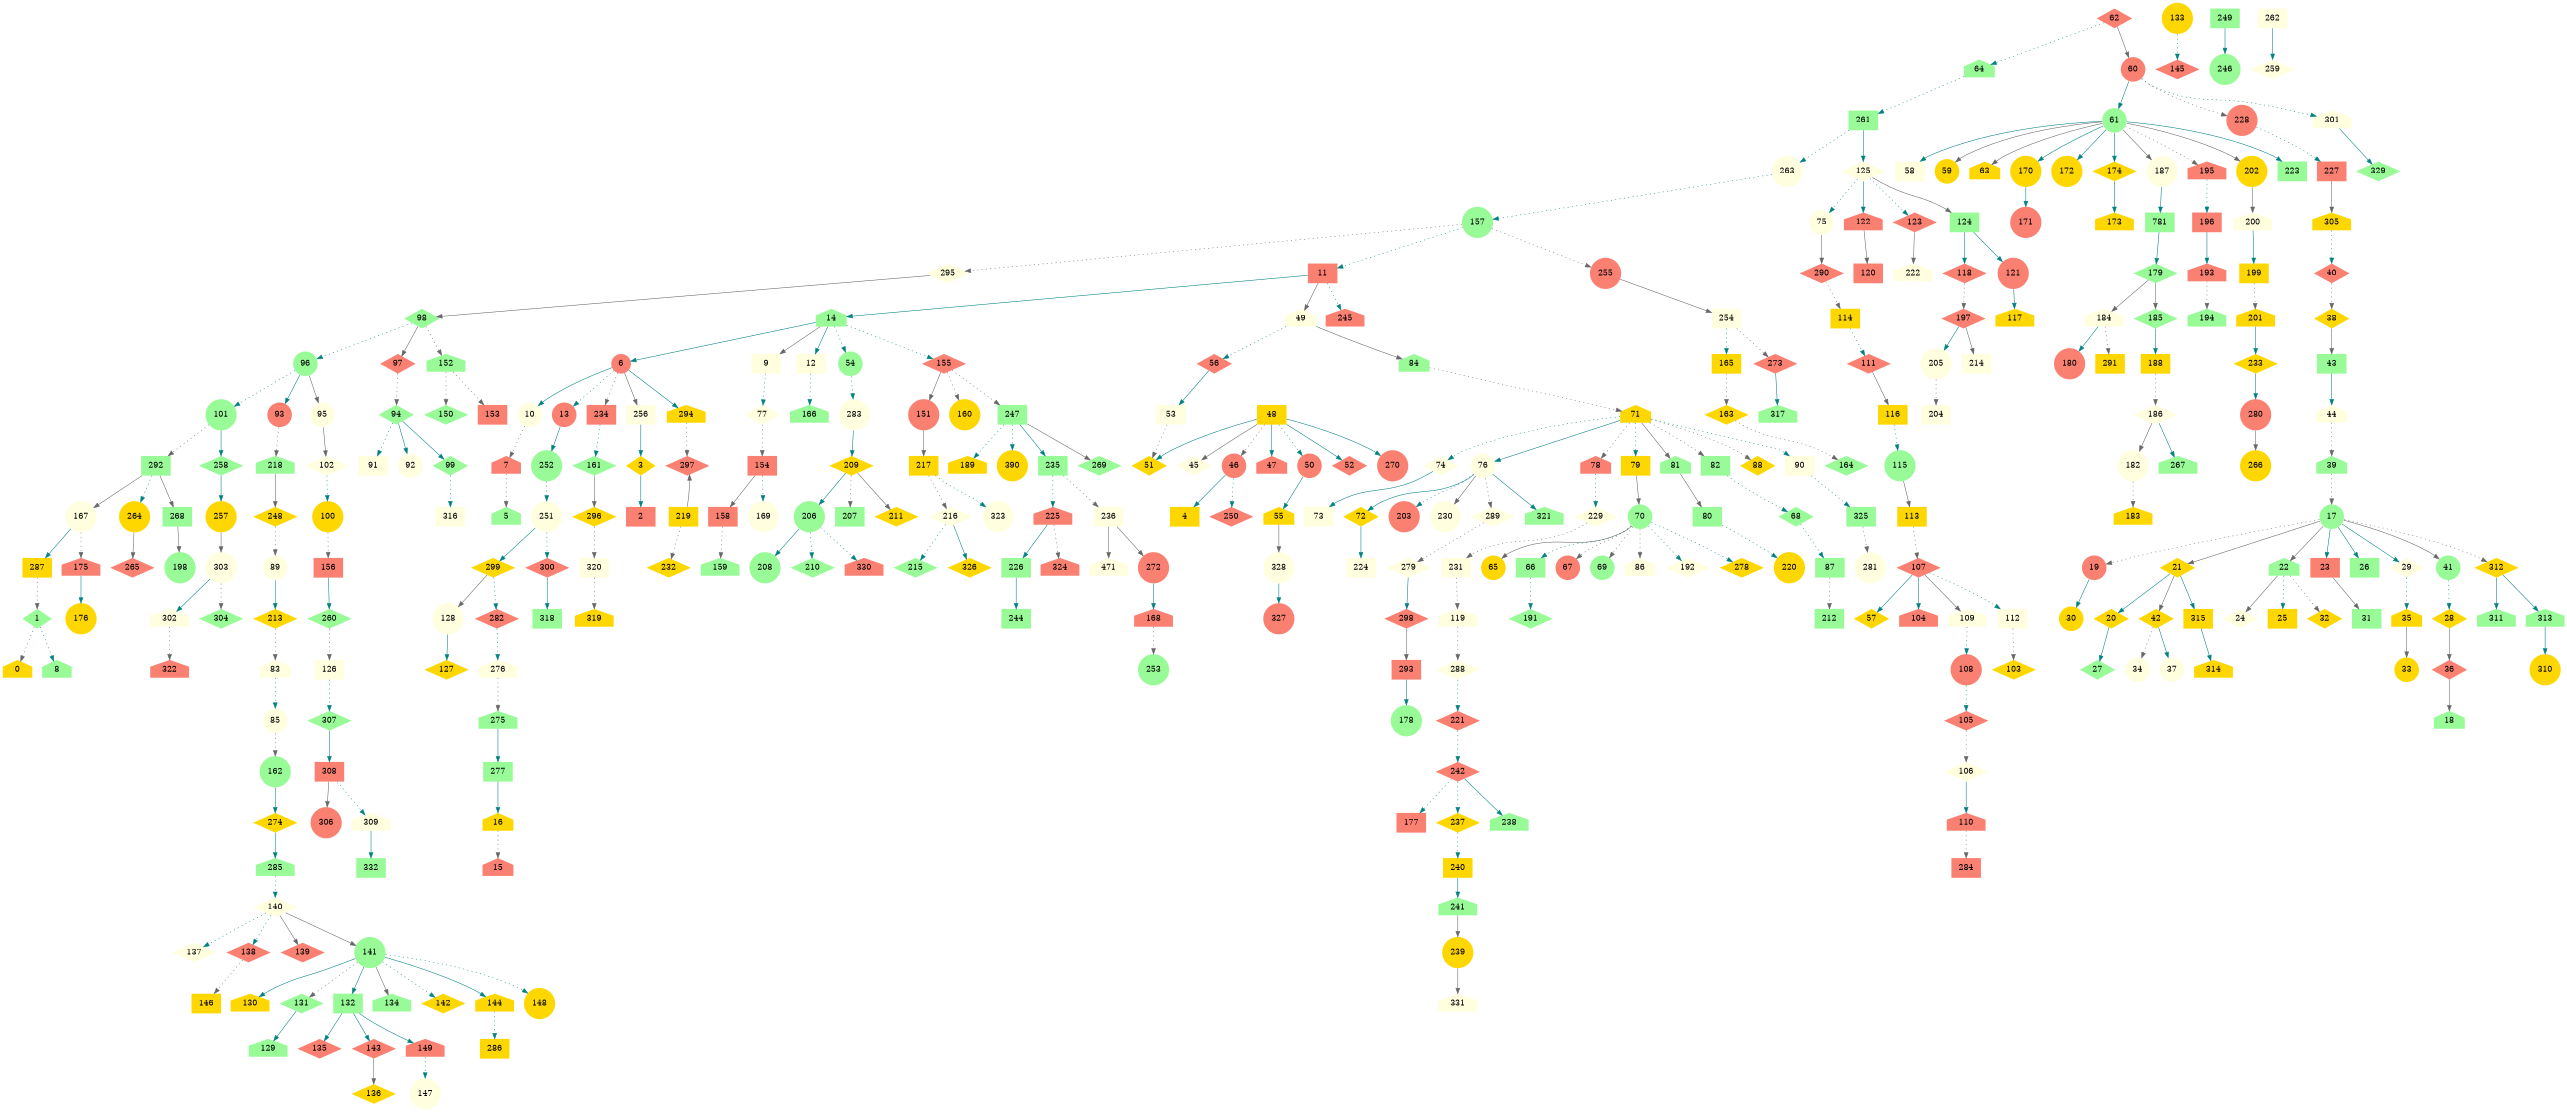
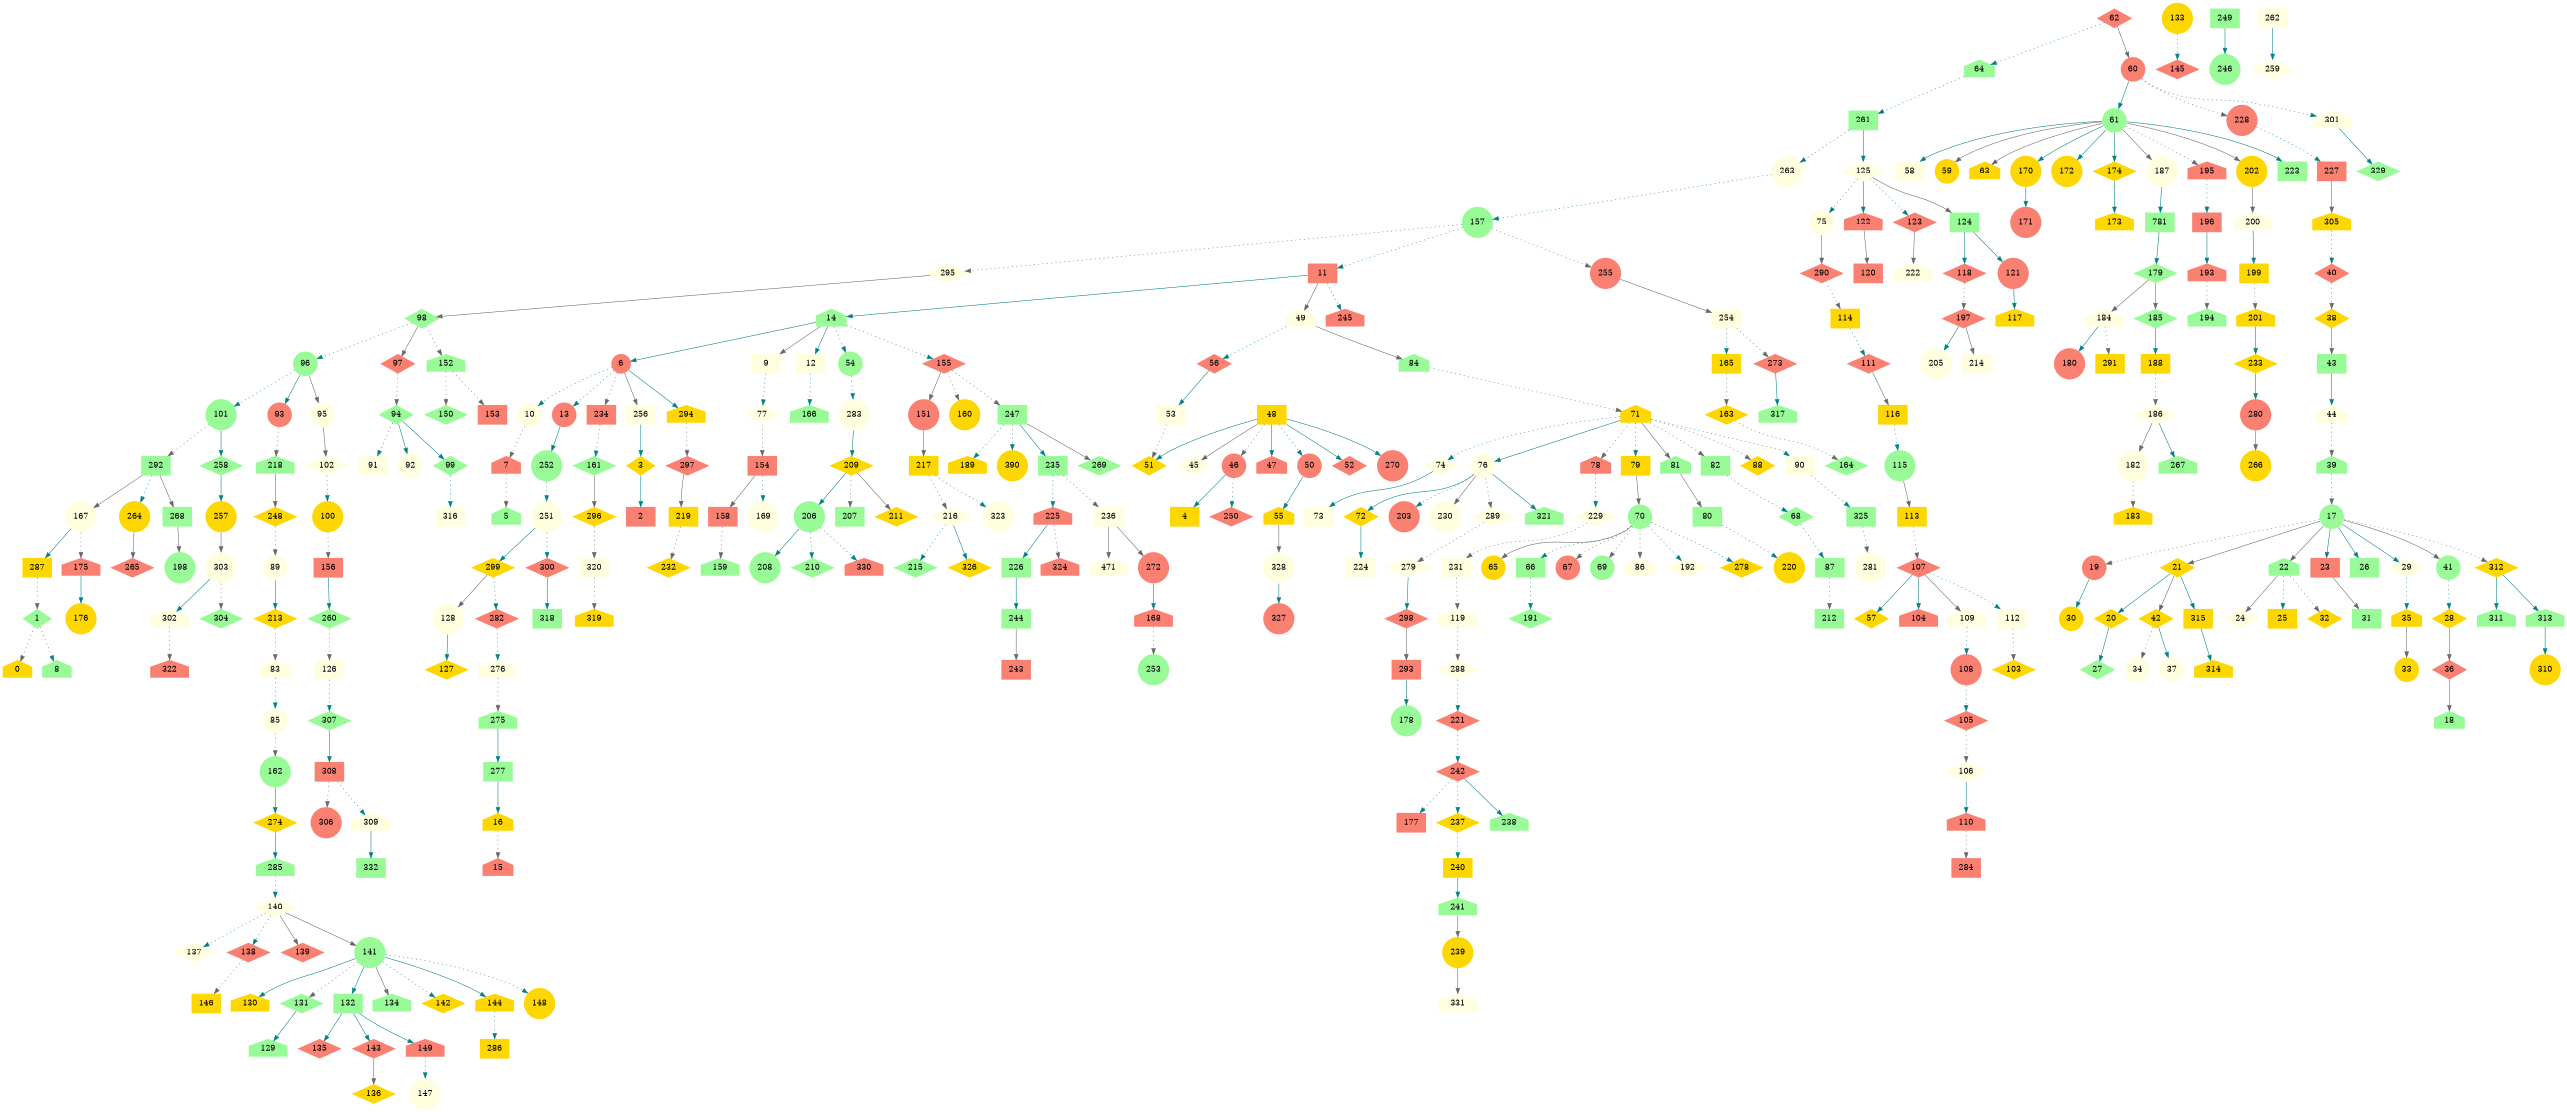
(576, 383) -> (576, 383)
(1936, 415) -> none
(689, 494) -> (682, 488)
none -> (1016, 670)
(328, 792) -> (328, 792)
